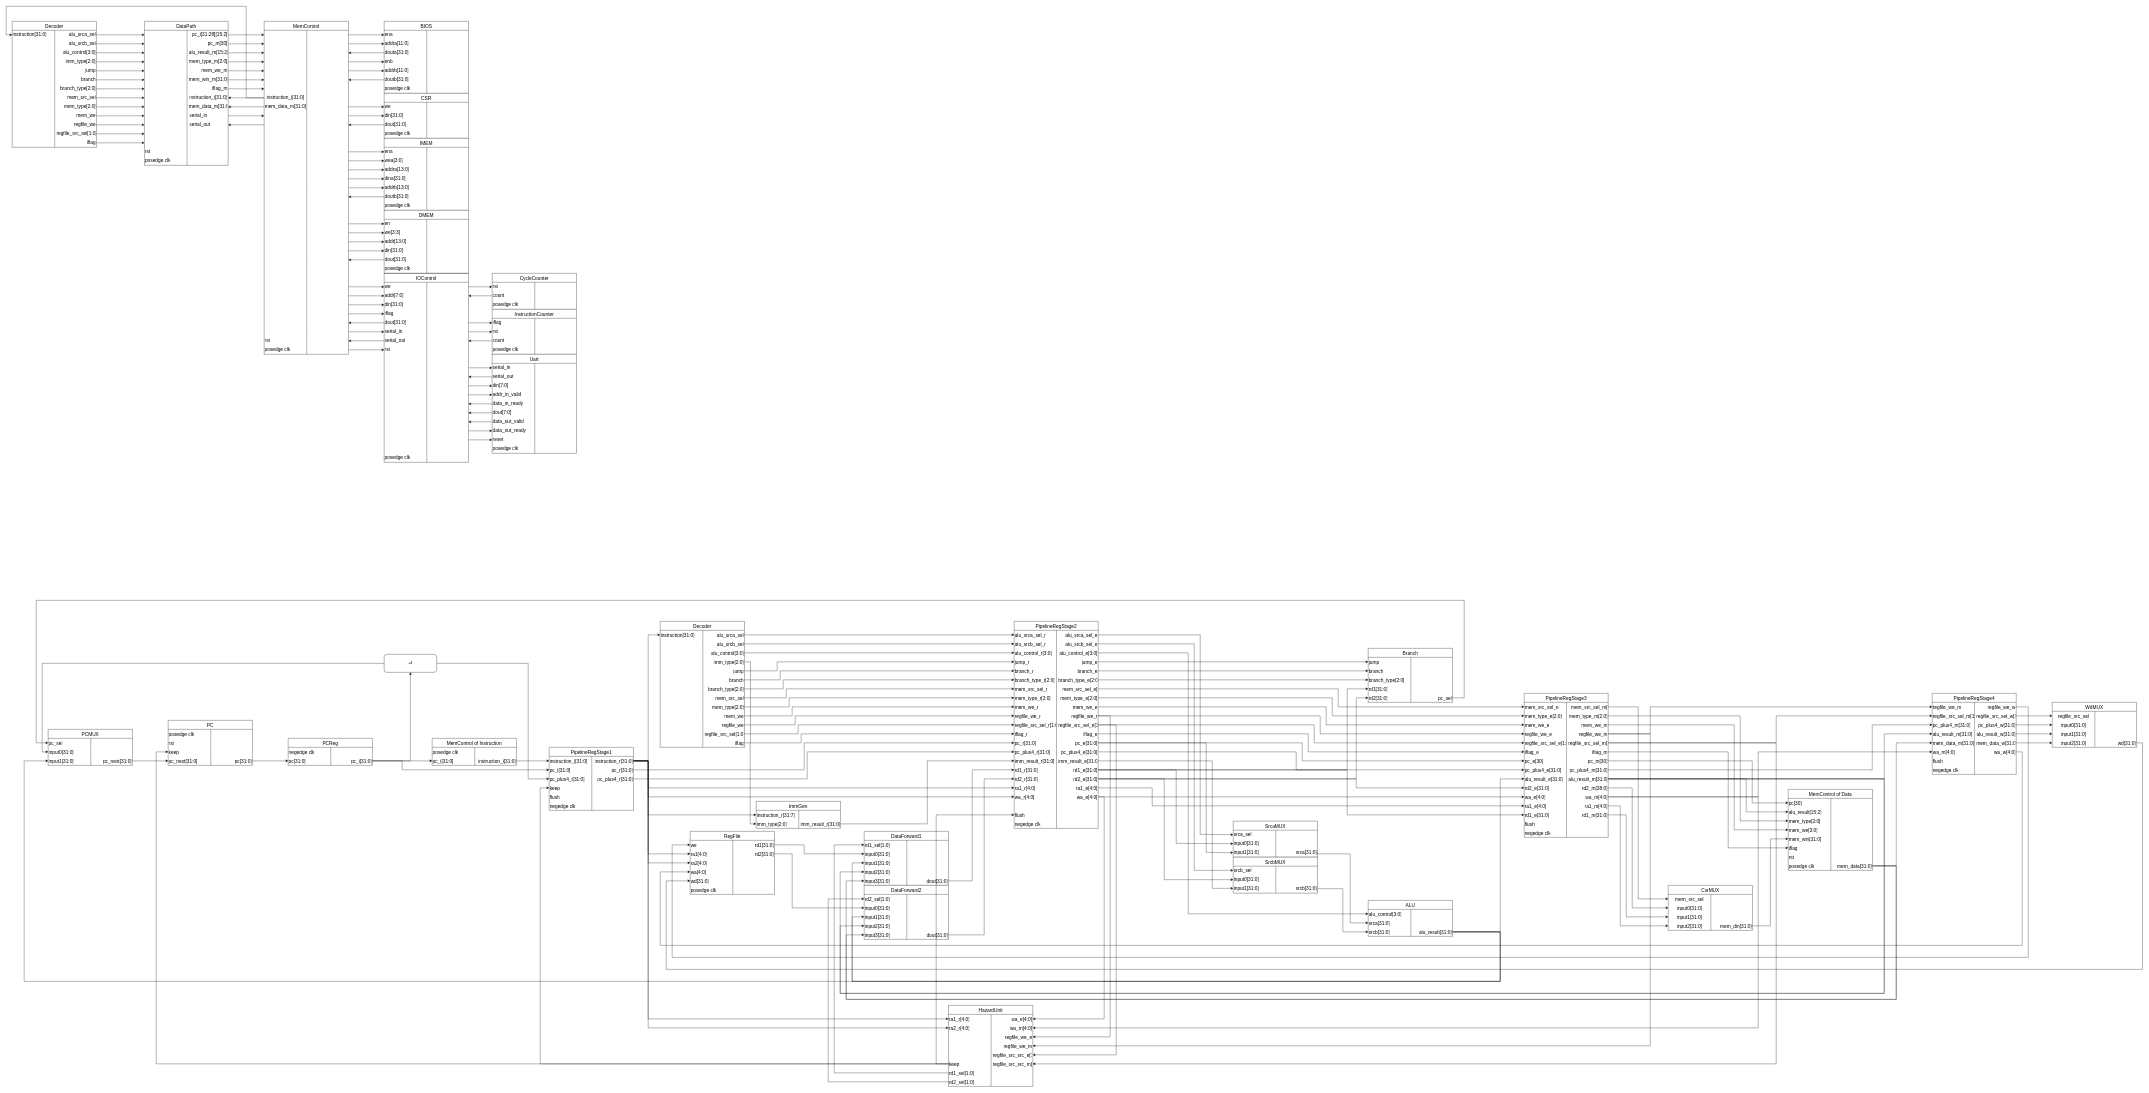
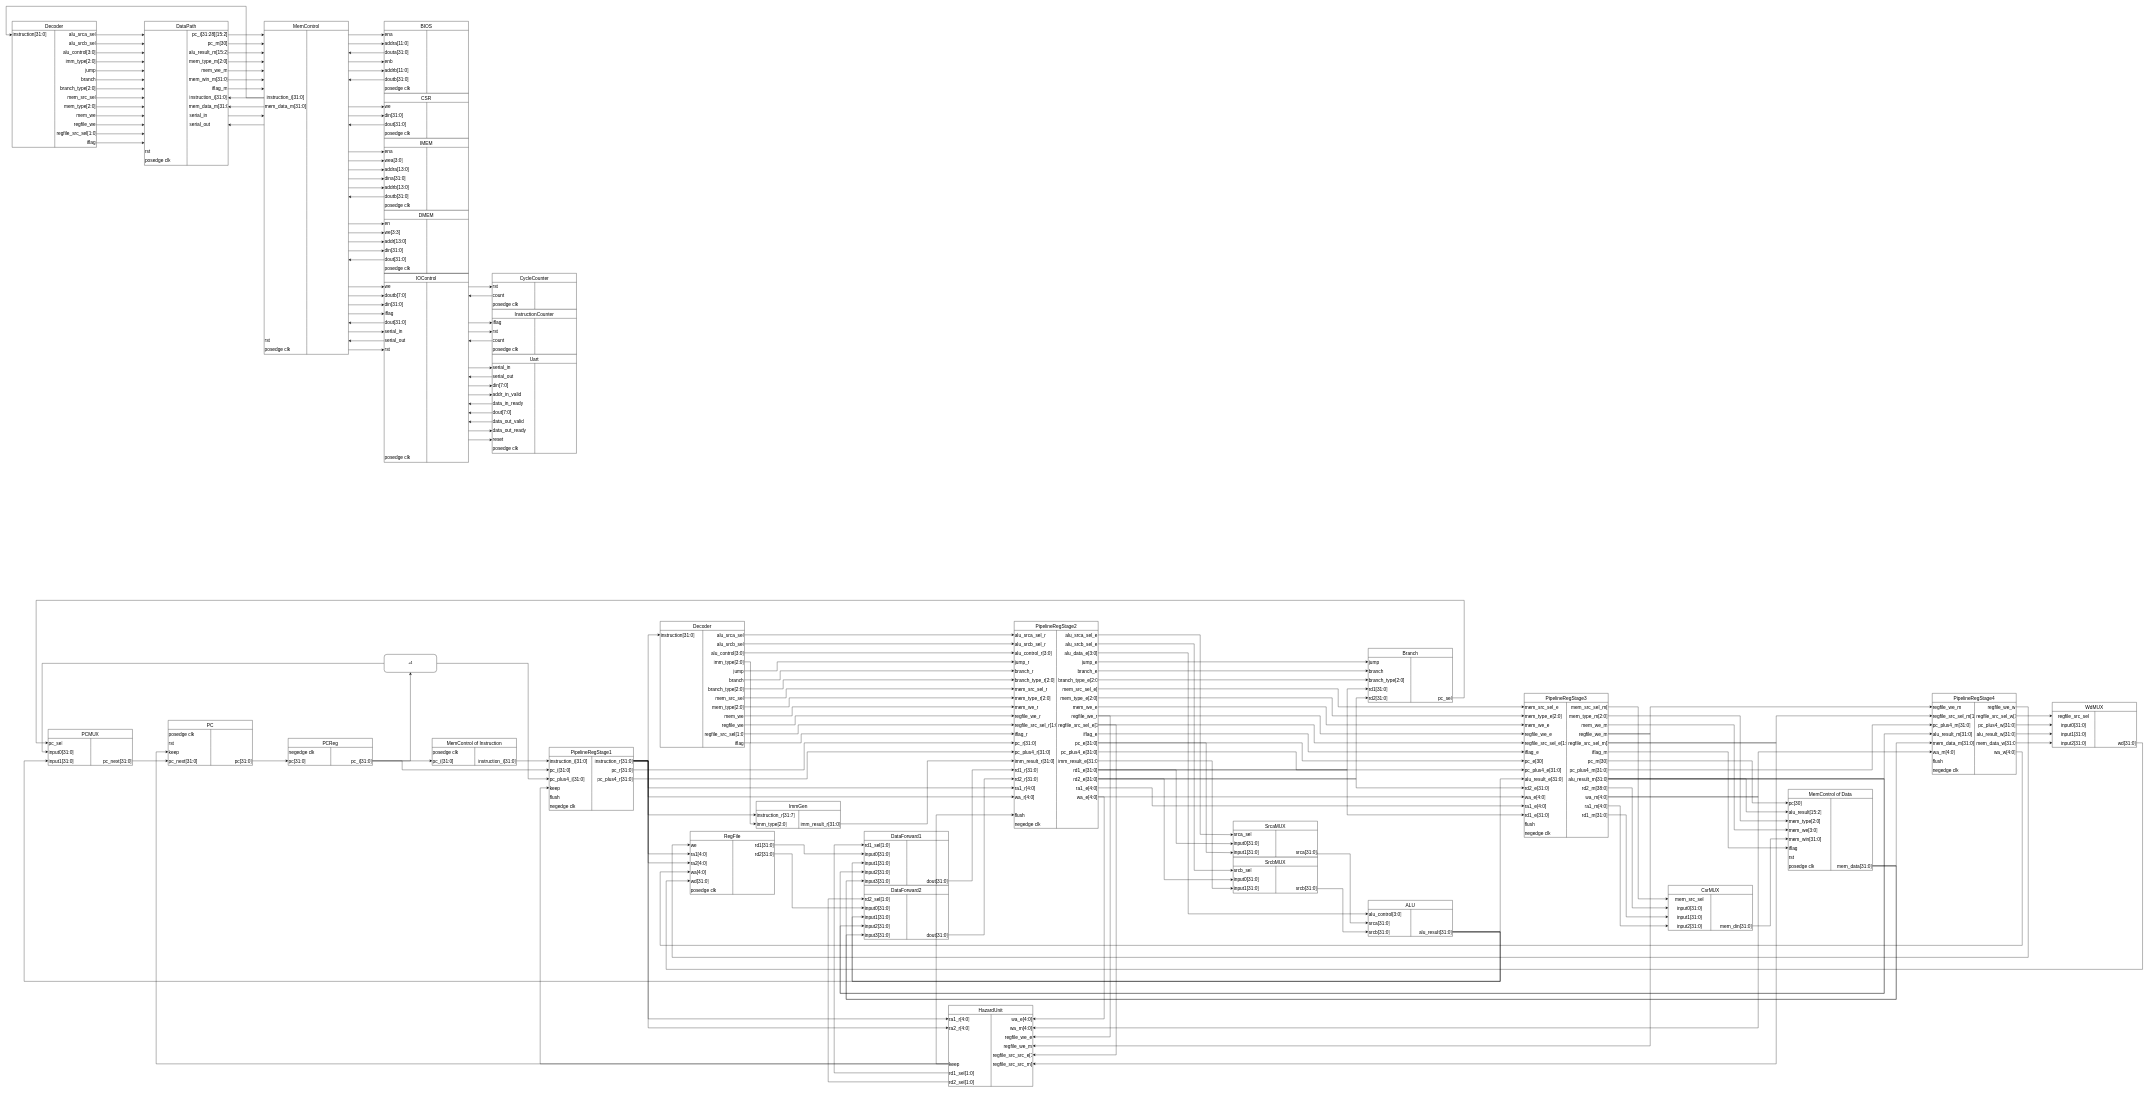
(396, 296) -> (398, 296)
(1078, 653) -> (1079, 653)
